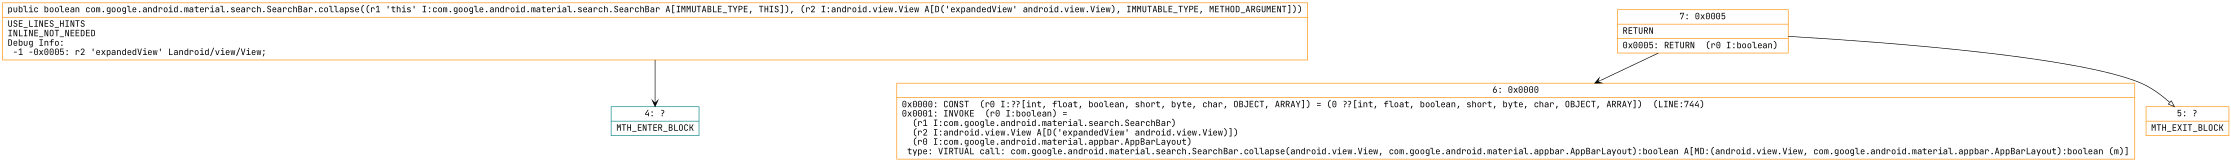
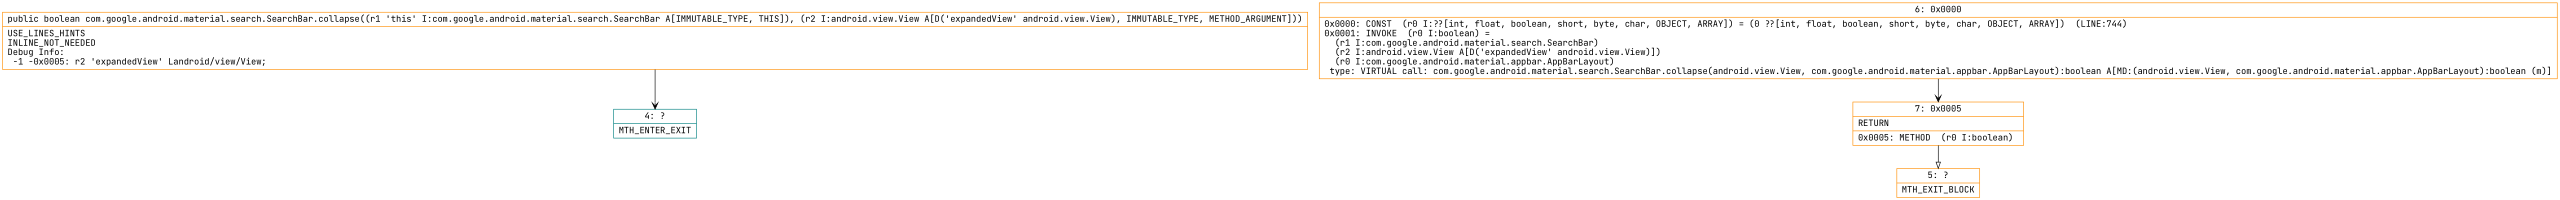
(1703, 46) -> (1938, 138)
(1629, 67) -> (1938, 87)
(655, 128) -> (655, 131)
